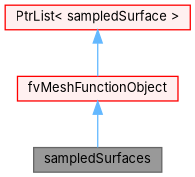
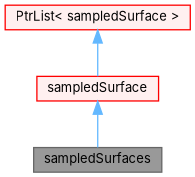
(98, 89) -> (98, 89)
